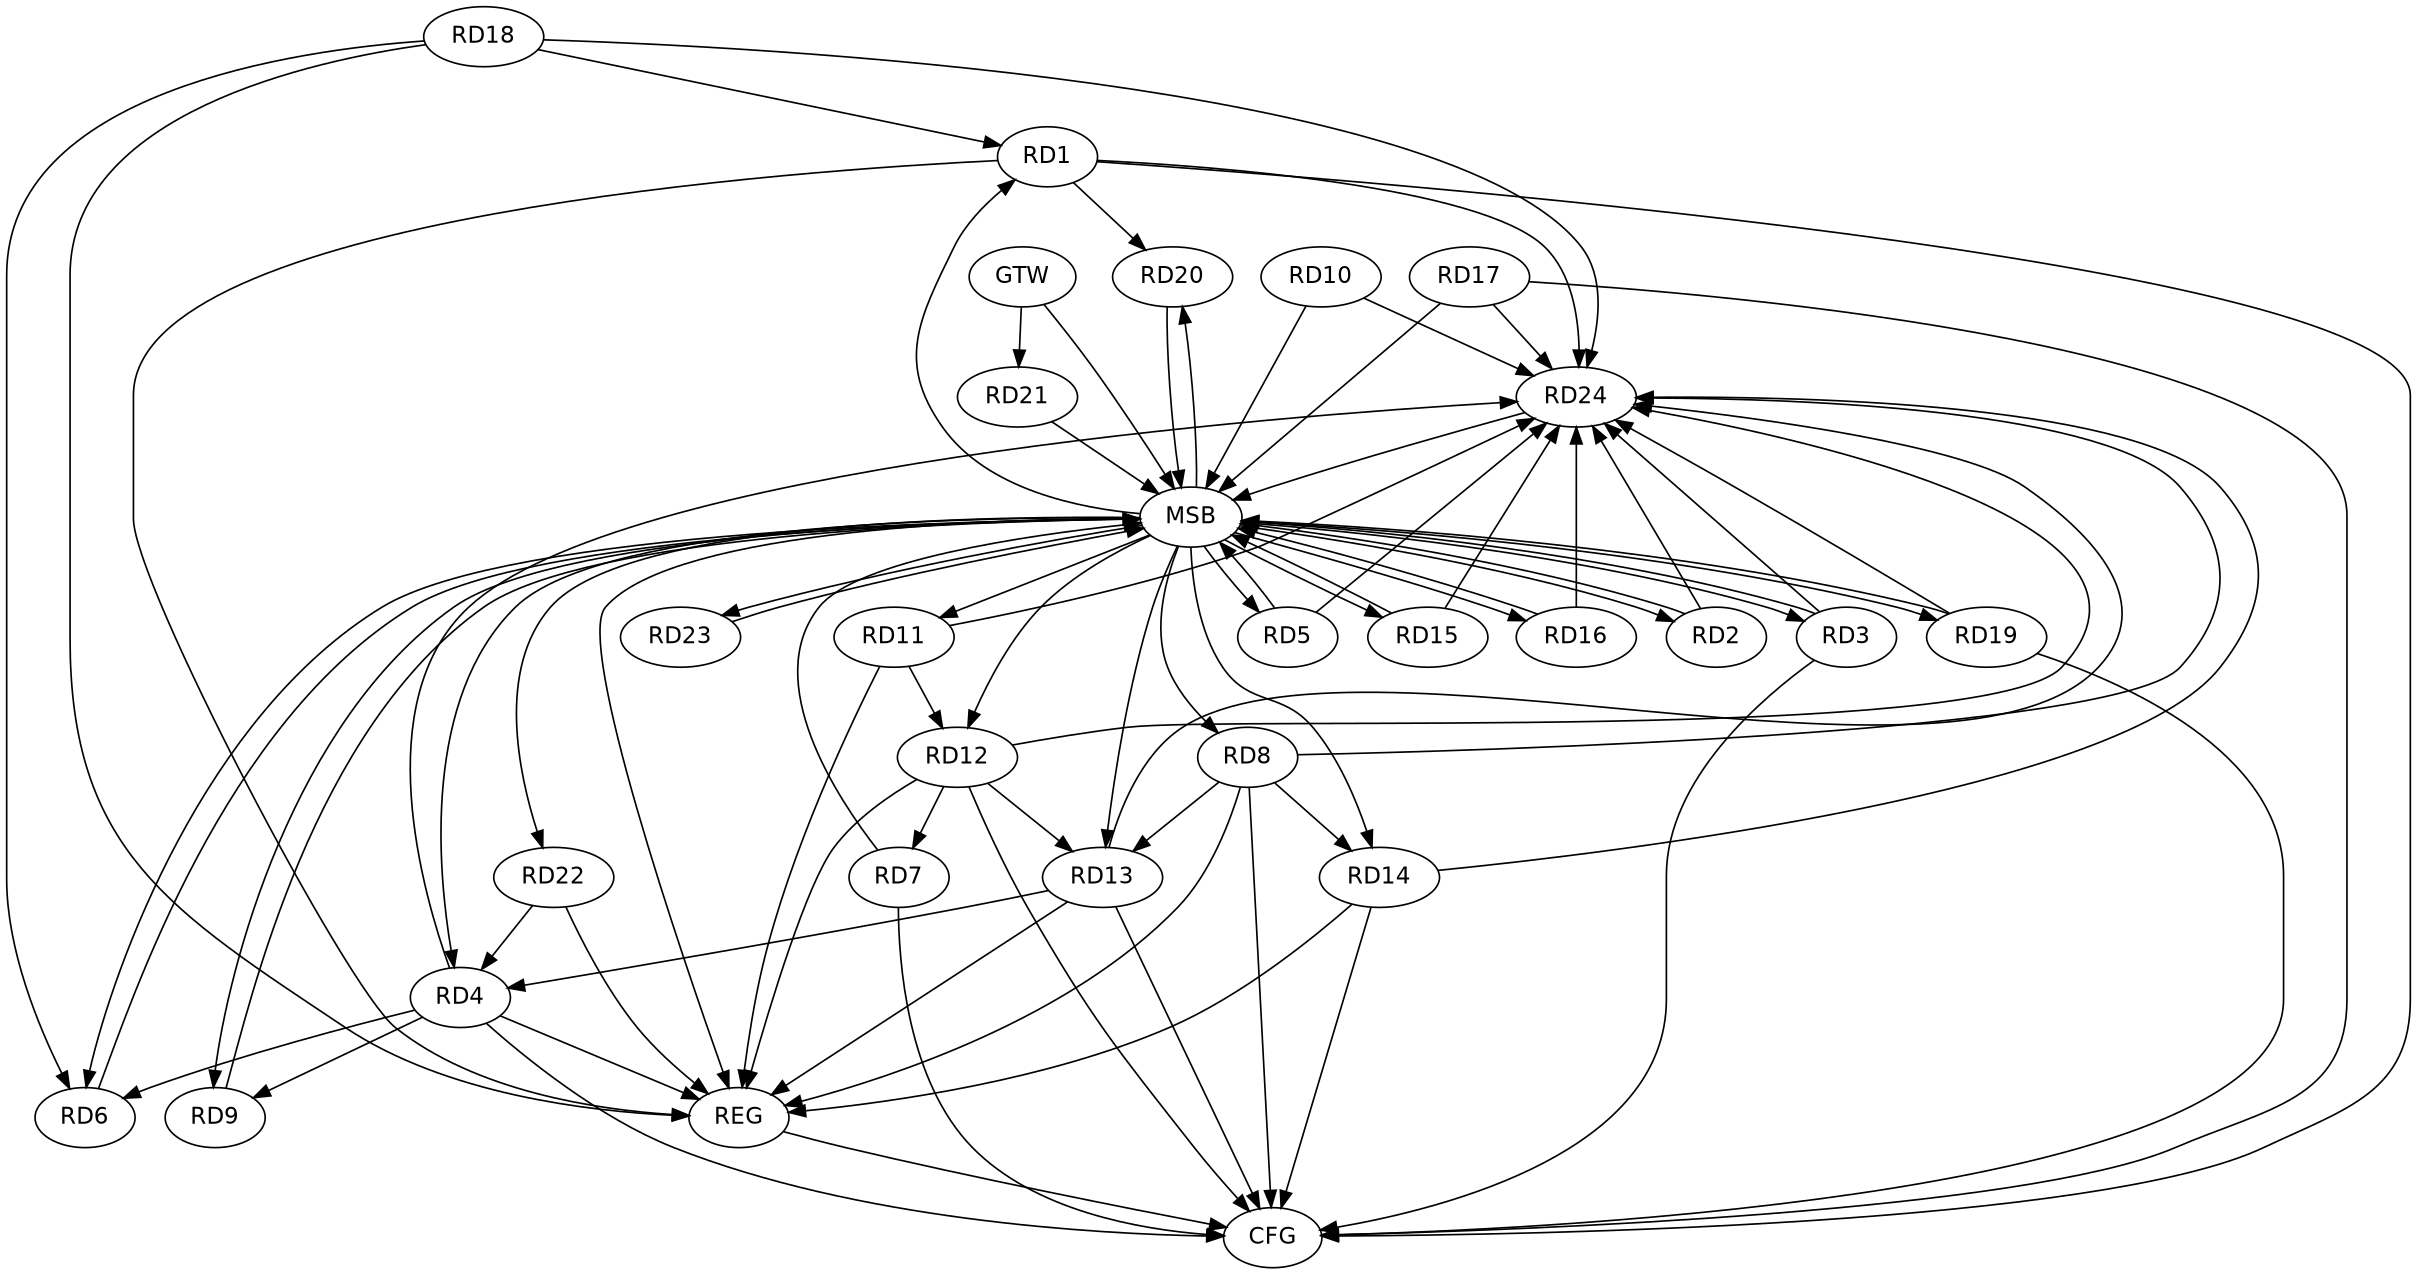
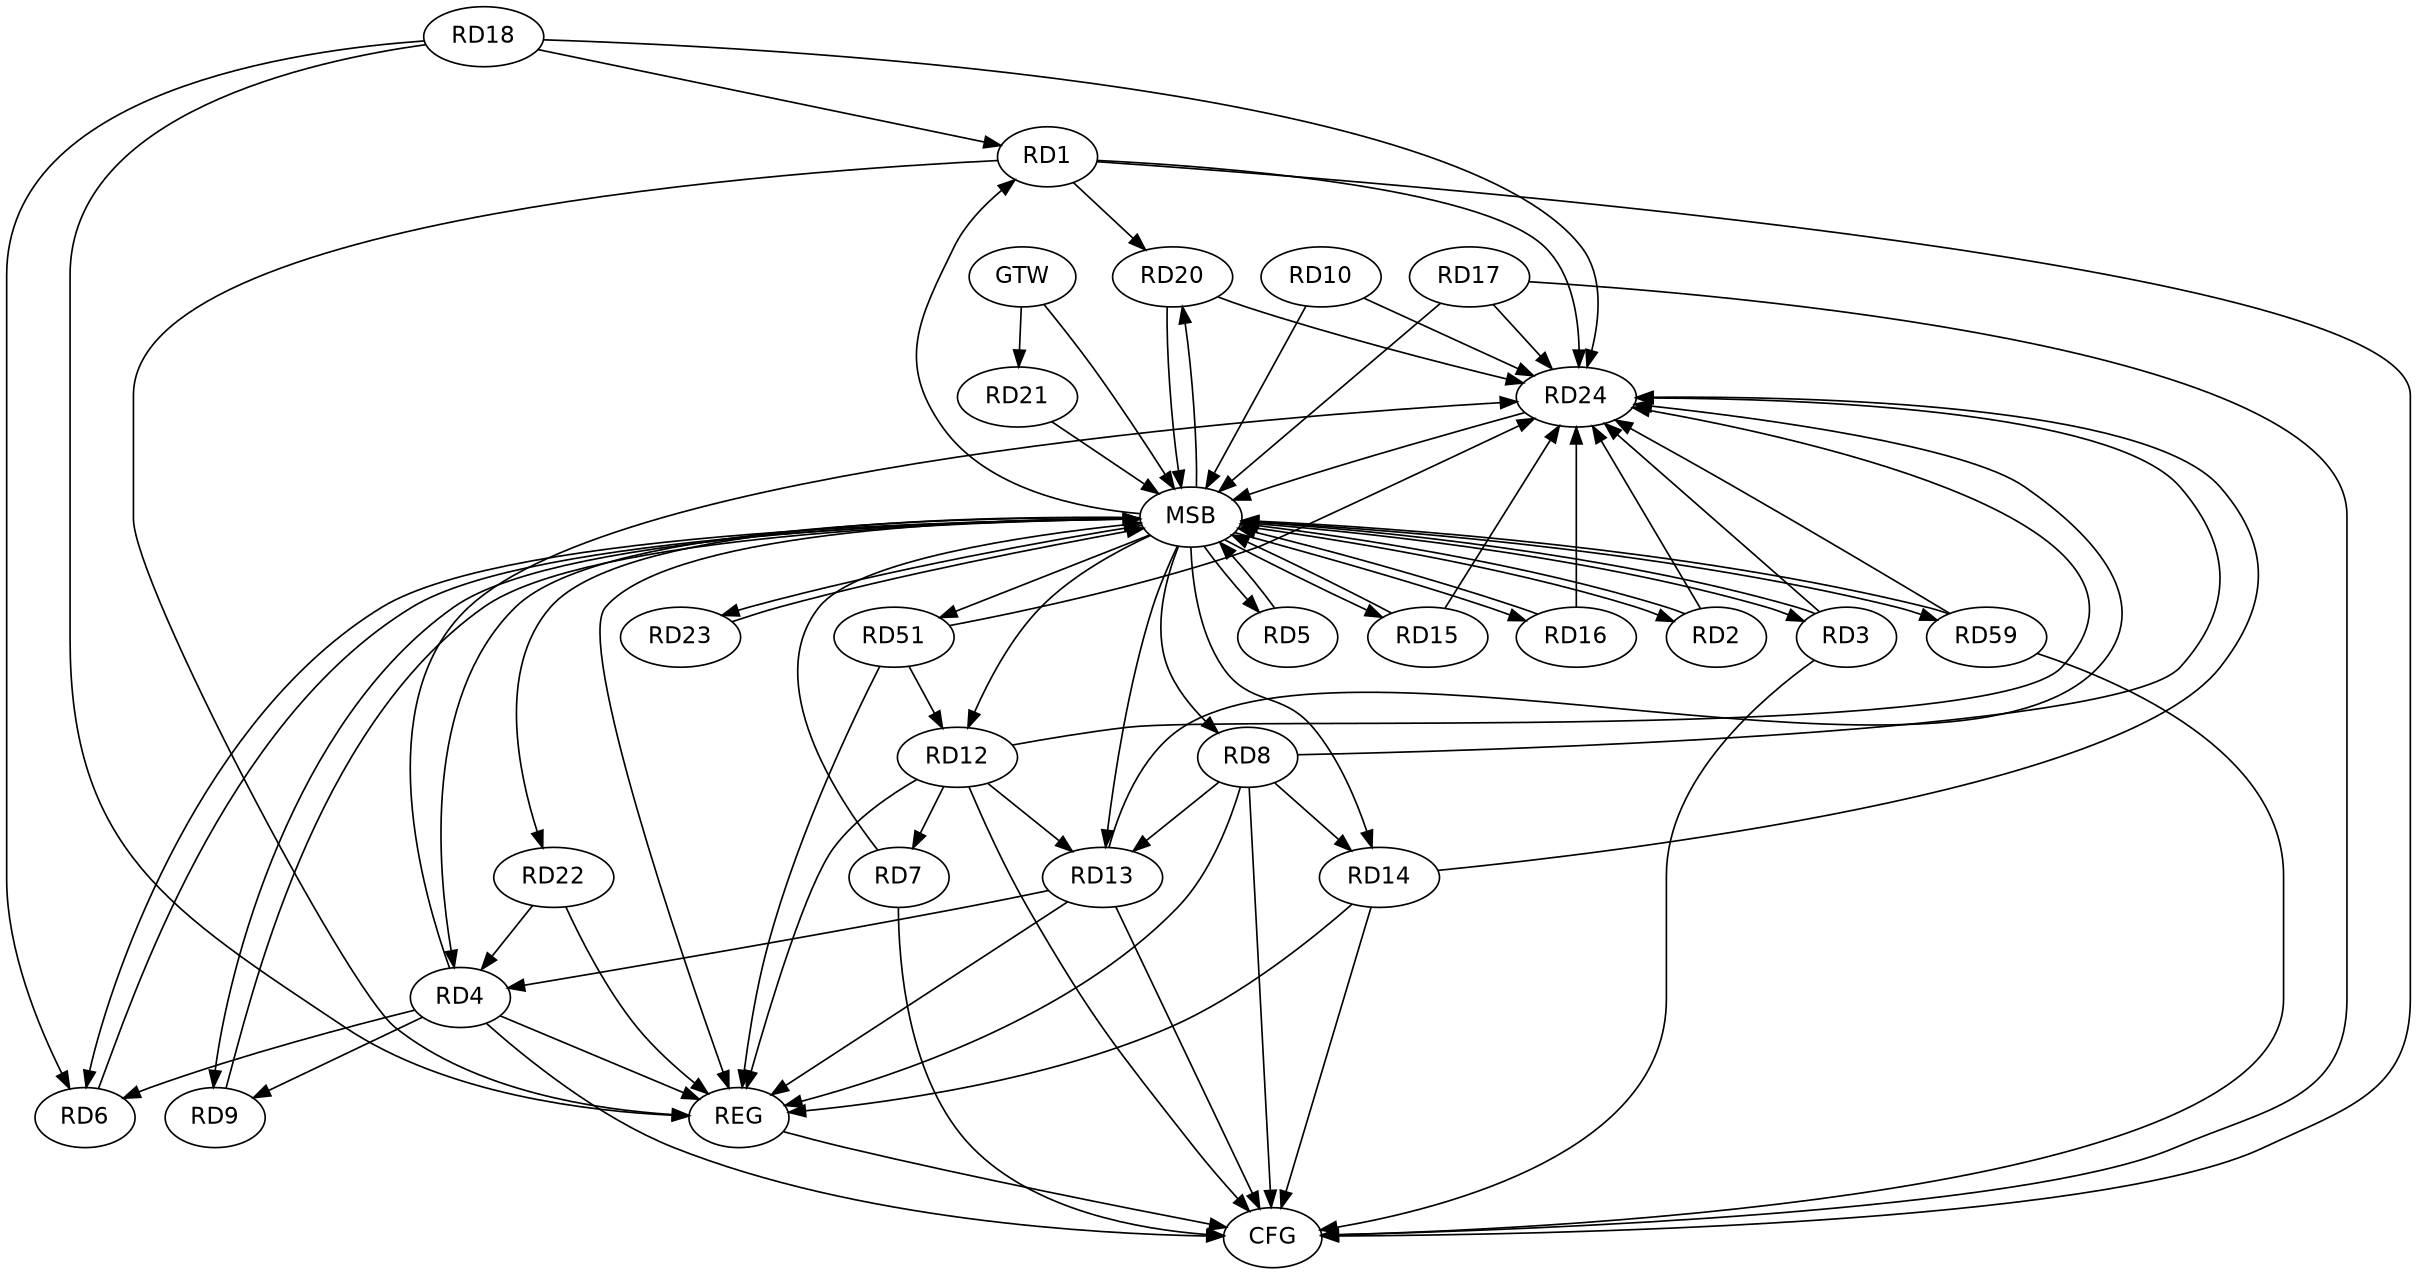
(1430, 519) -> (1362, 341)
(894, 637) -> (894, 637)
(1987, 637) -> (1987, 637)
